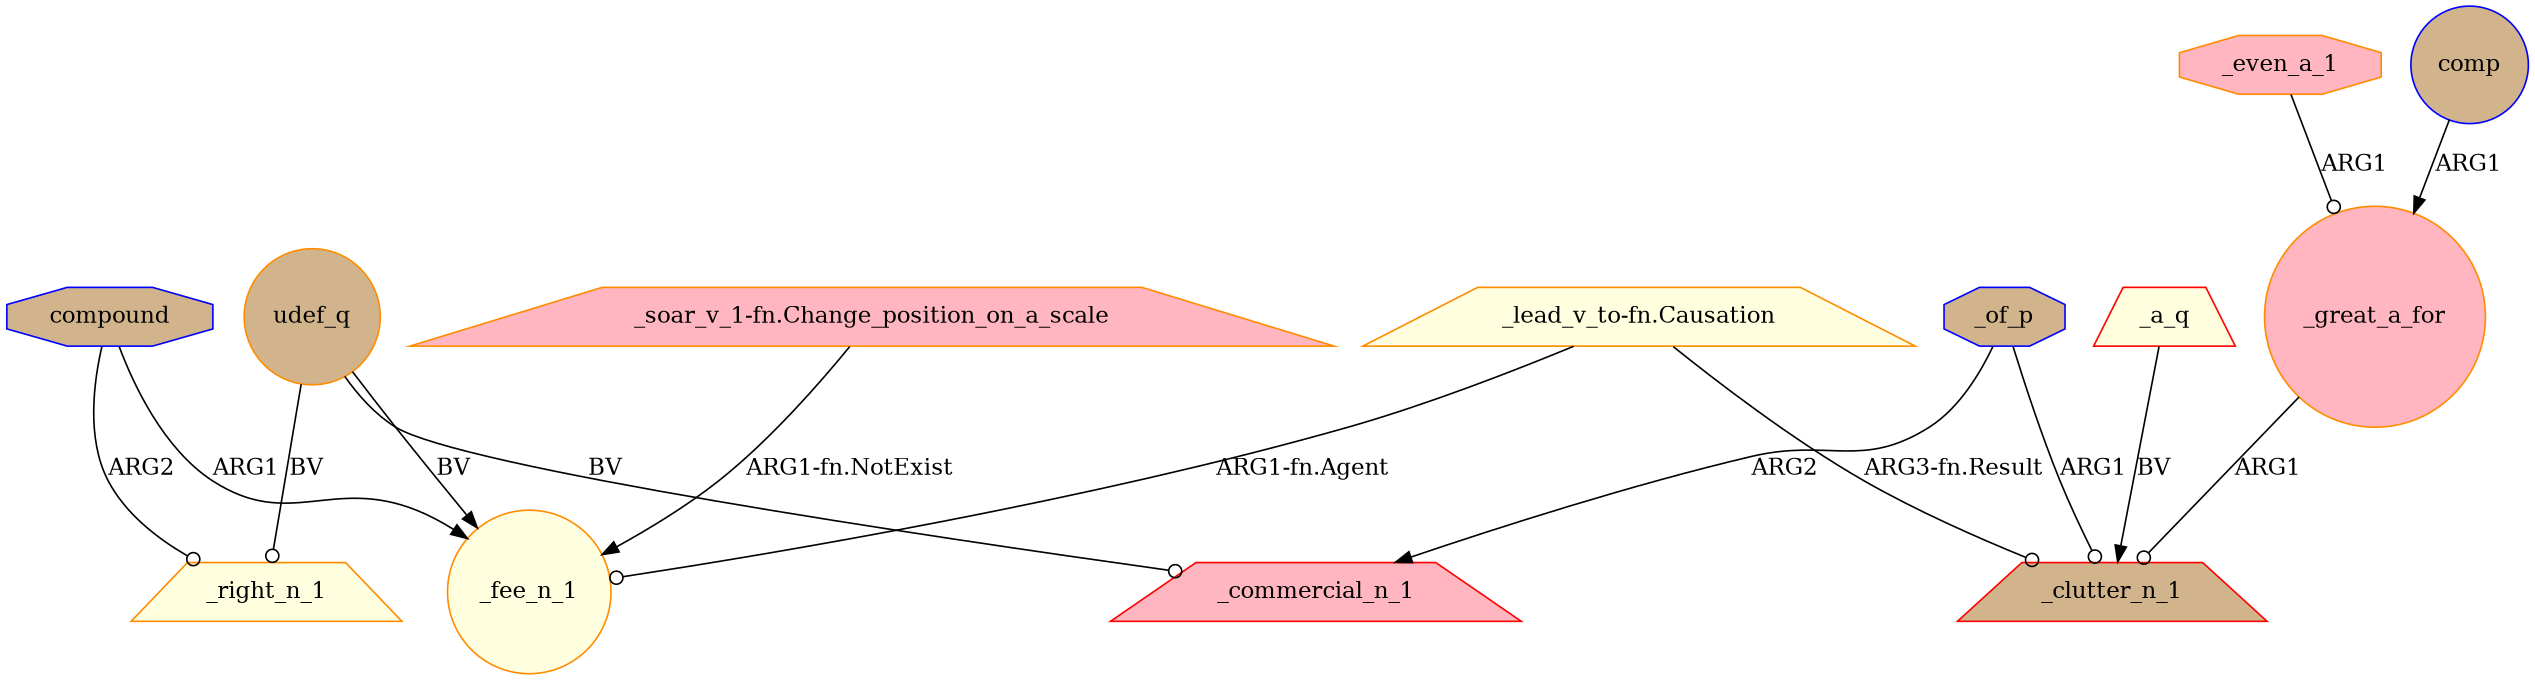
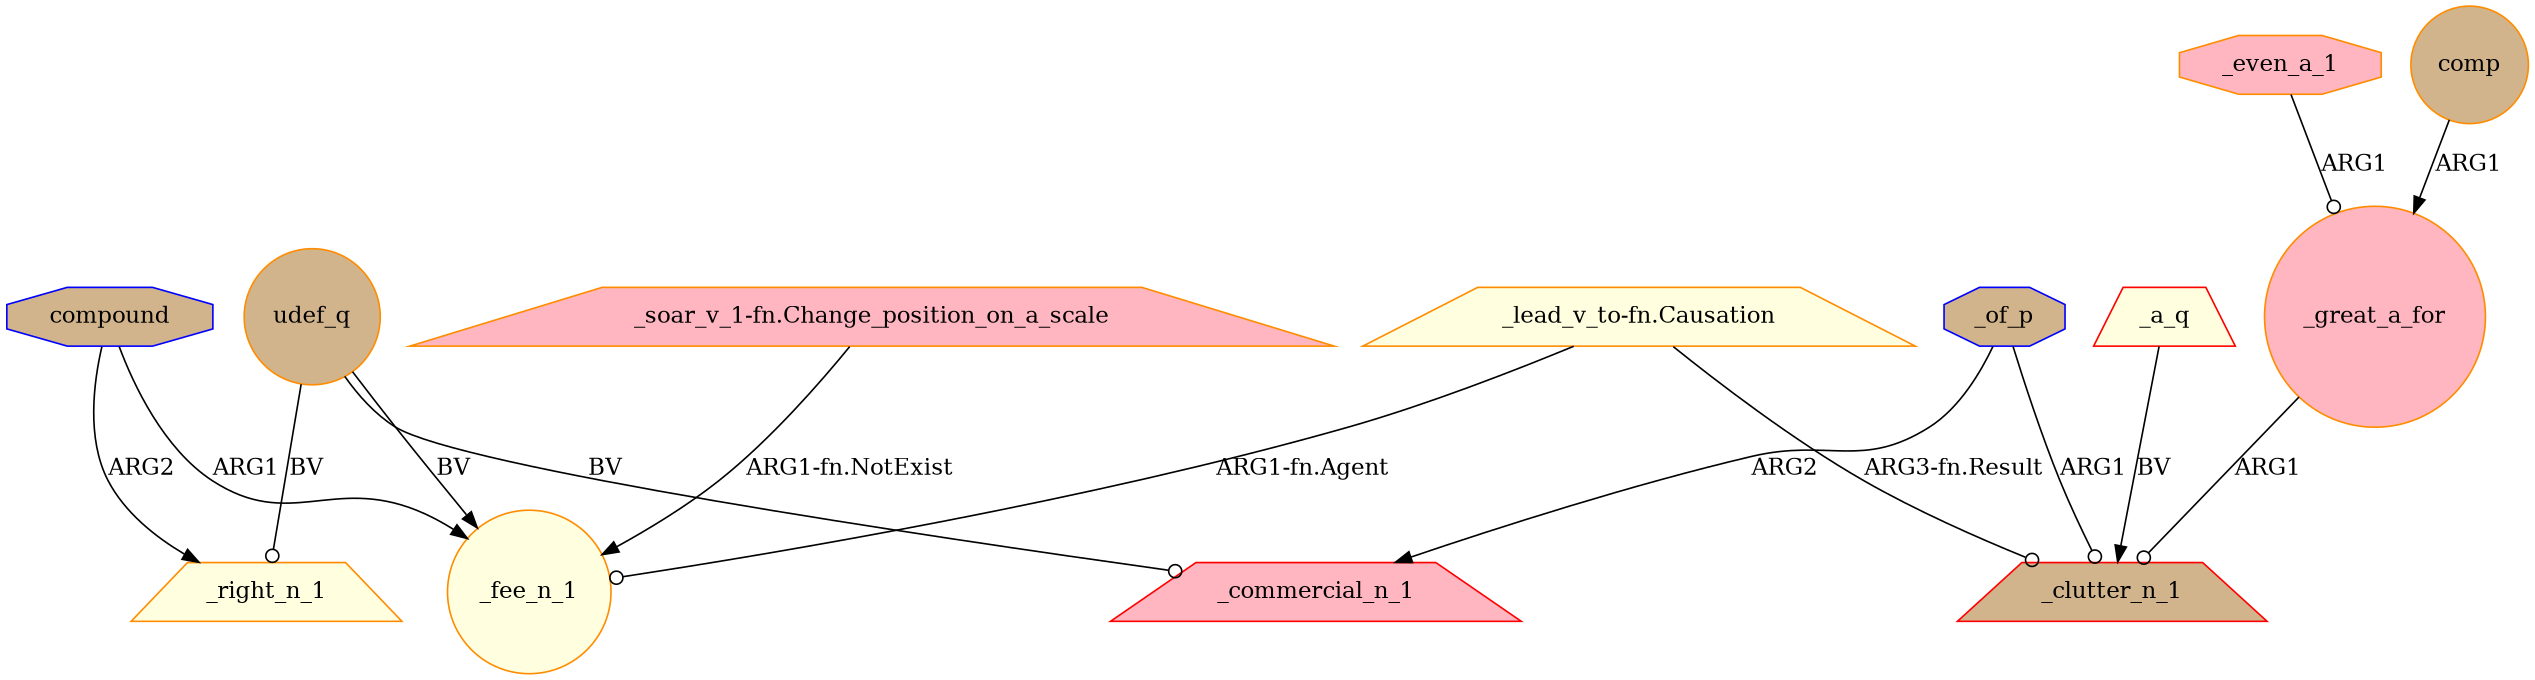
(2470, 65) -> (2470, 65)
(103, 468) -> (102, 467)
